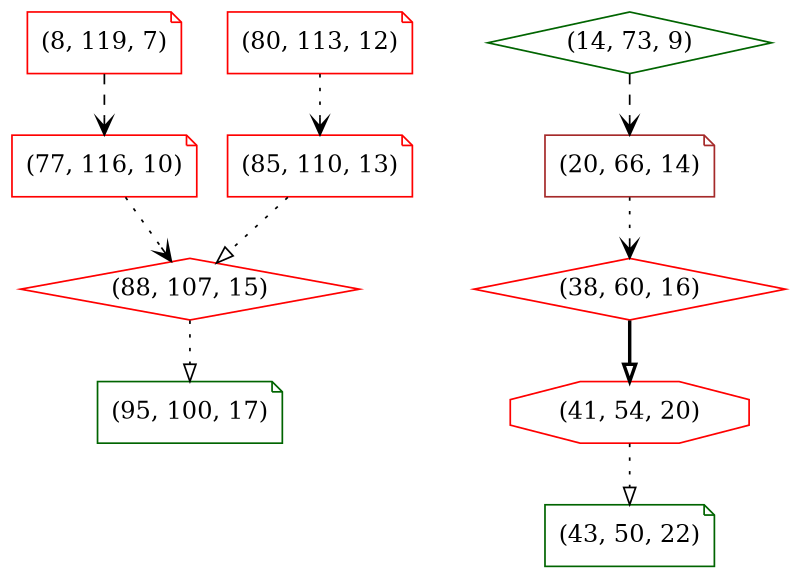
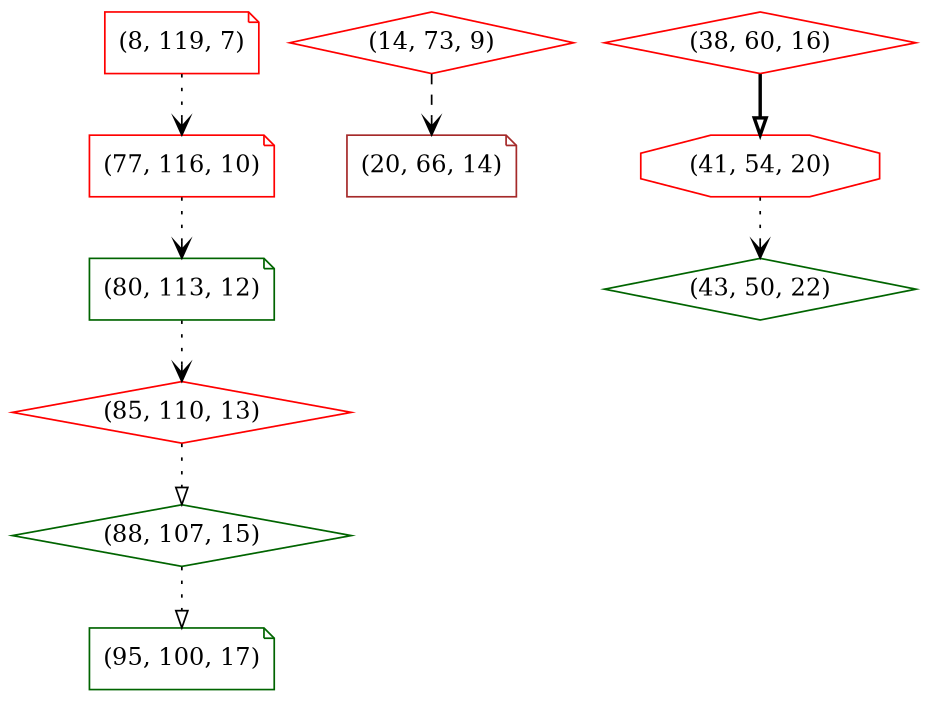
(320, 43) -> (182, 289)
(630, 43) -> (432, 43)
(104, 96) -> (182, 96)
(320, 166) -> (182, 412)
(630, 219) -> none
(143, 222) -> (182, 219)
(190, 289) -> (182, 536)
(630, 466) -> (760, 219)
(630, 536) -> (760, 289)
